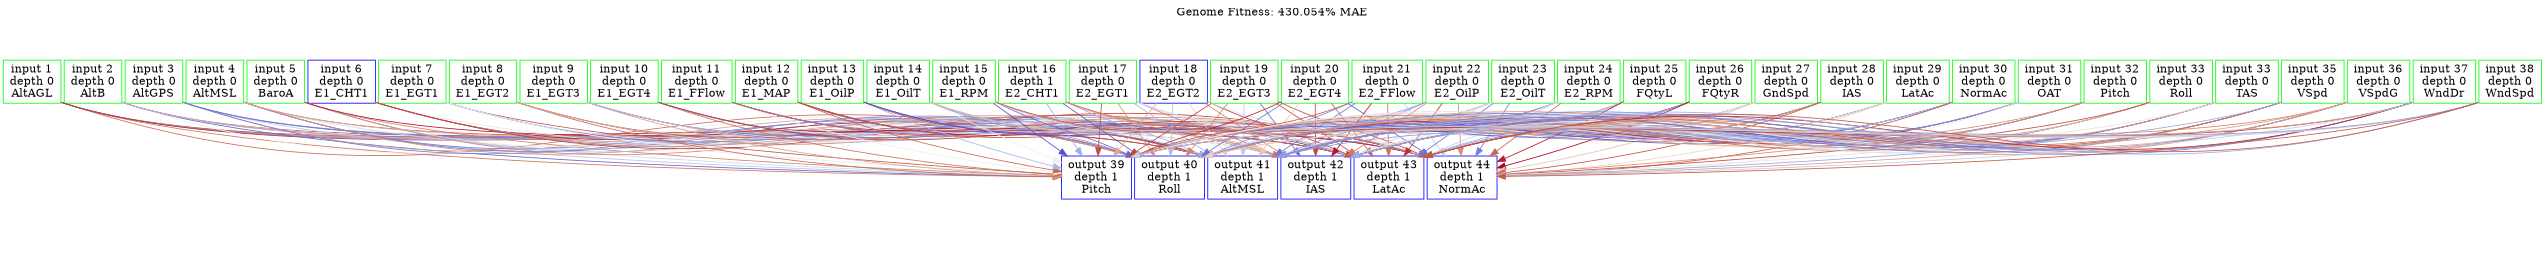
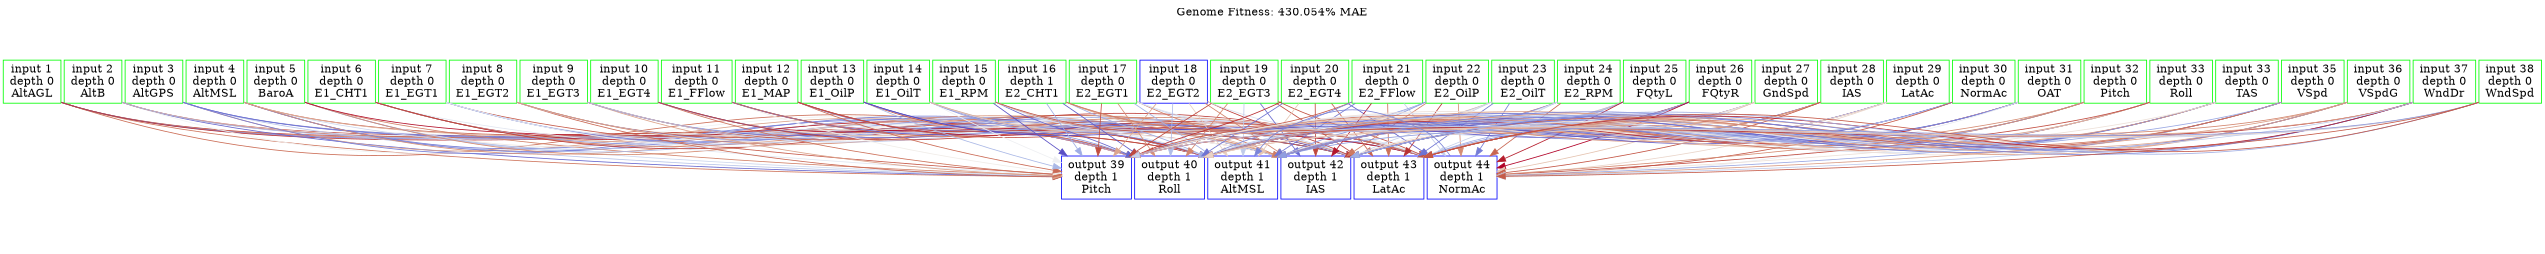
(342, 82) -> (342, 82)
(1620, 133) -> (1357, 110)
